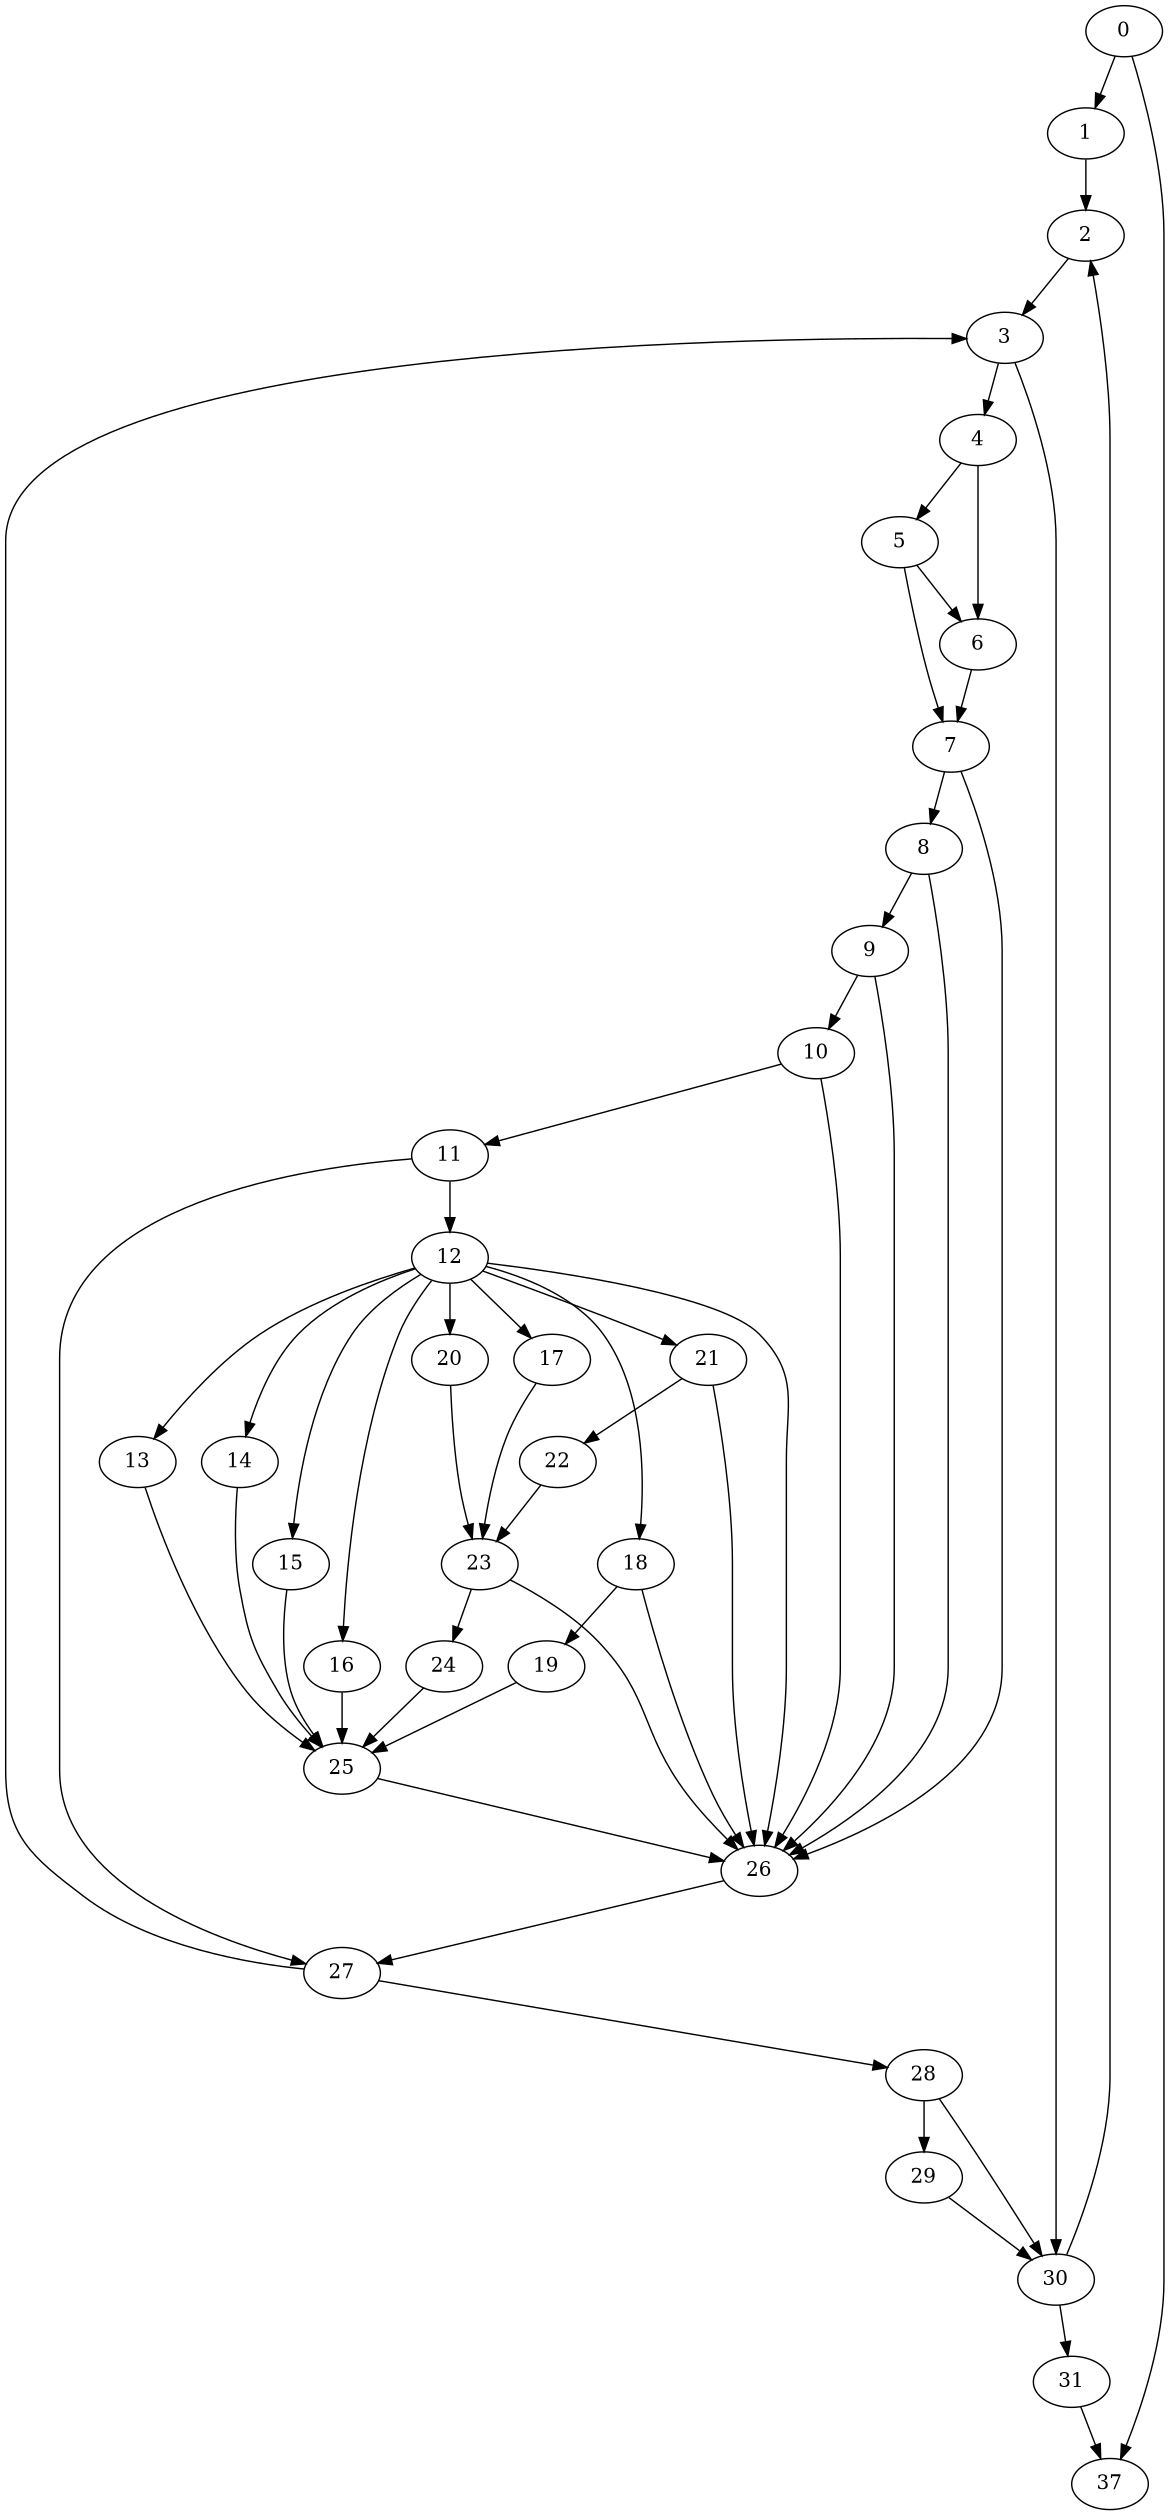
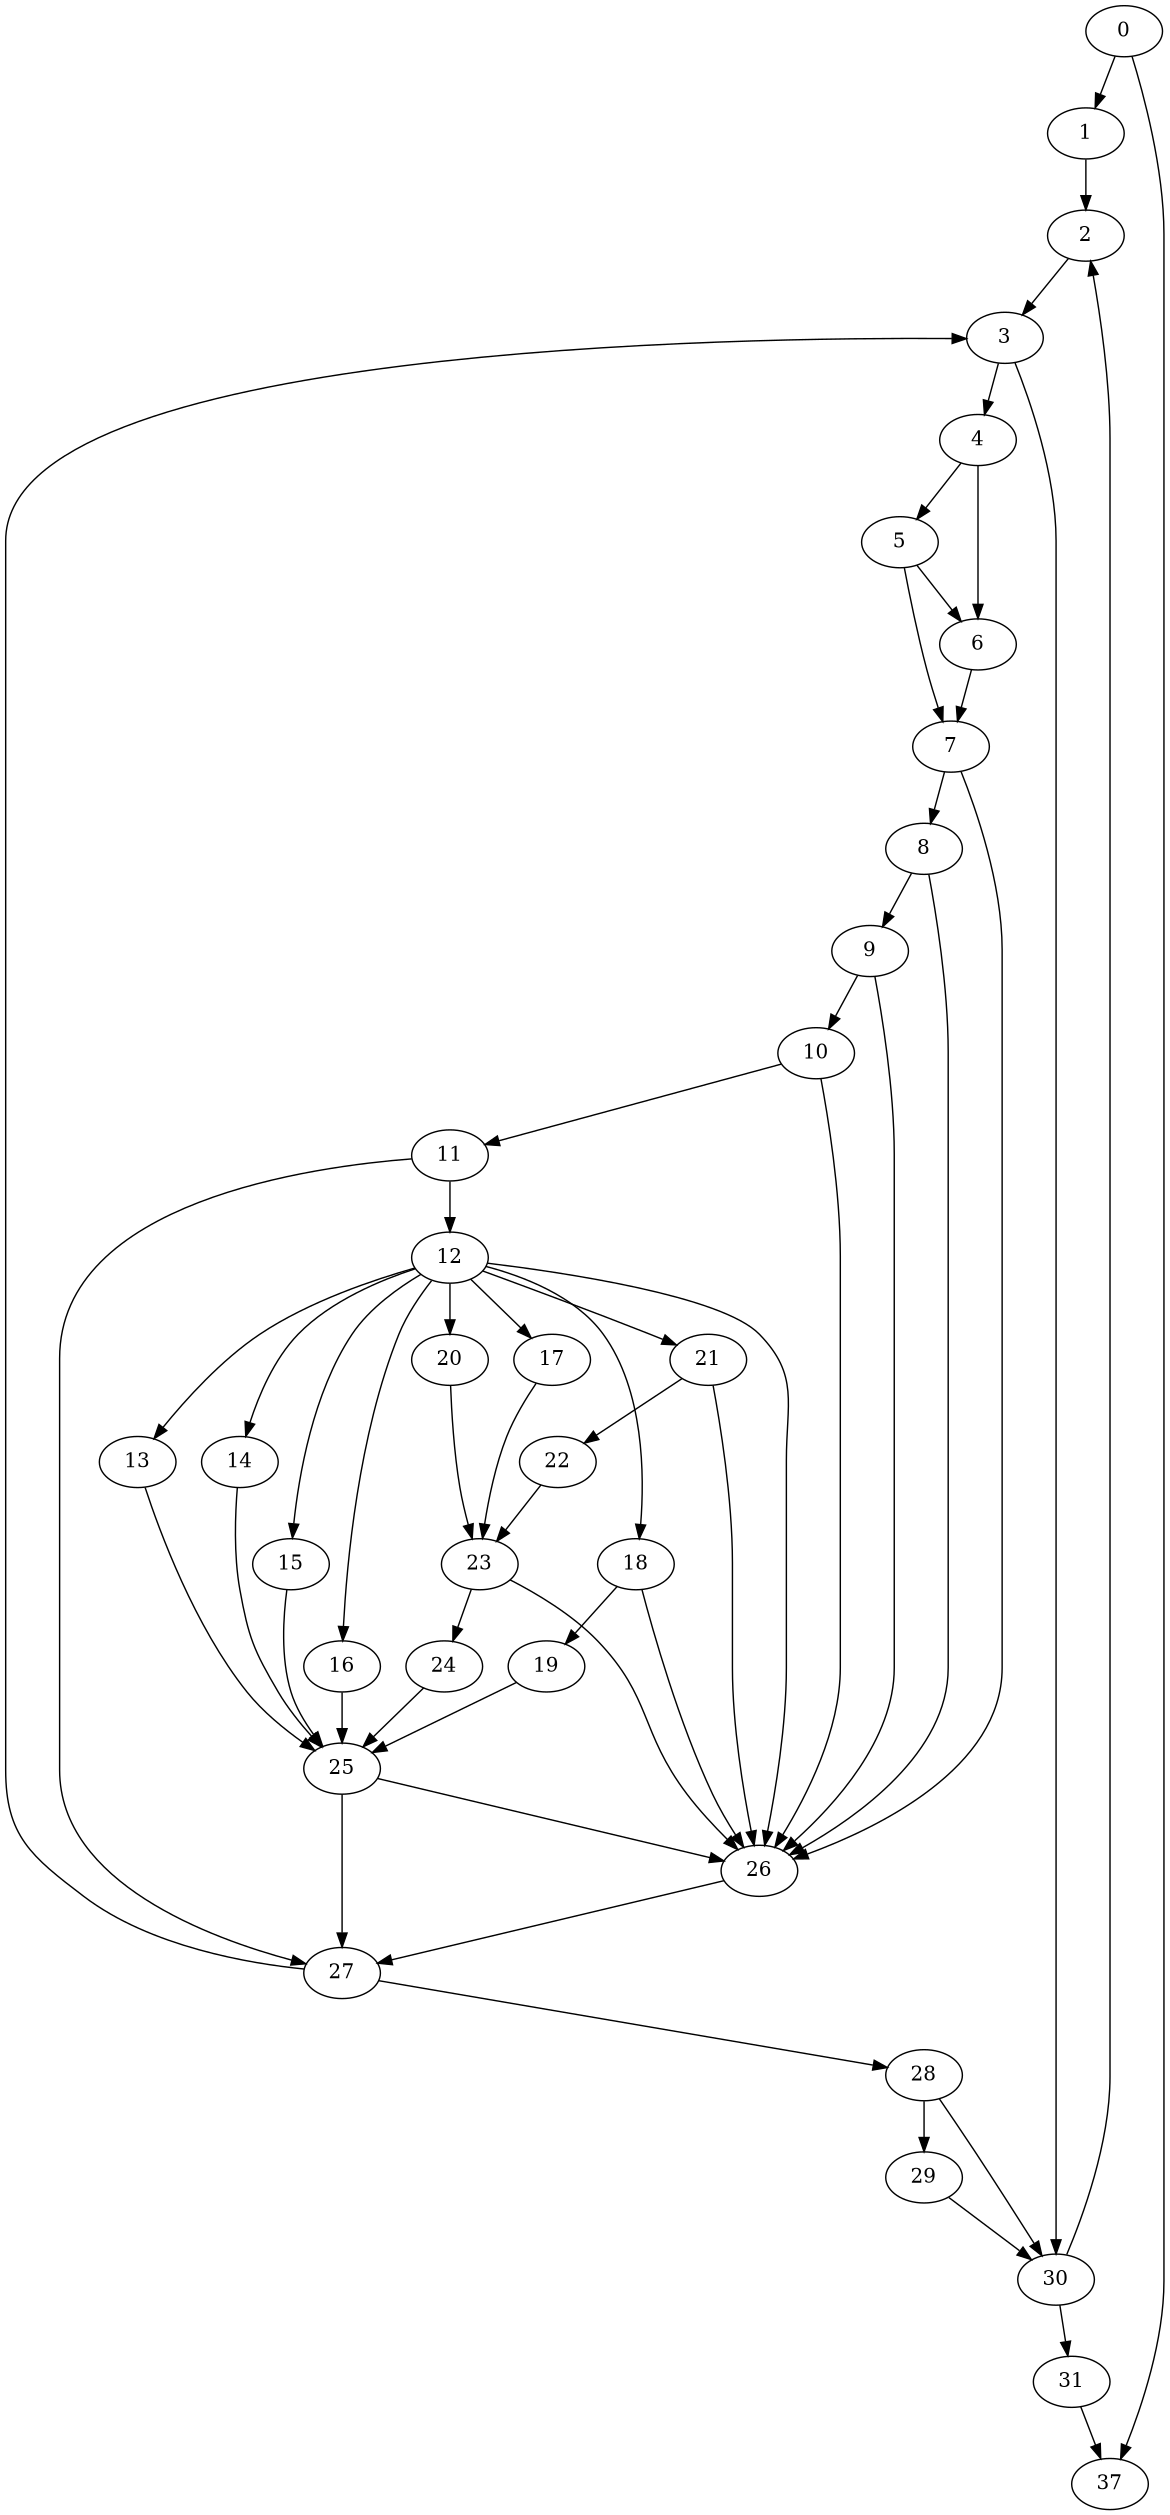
none -> (342, 1864)
